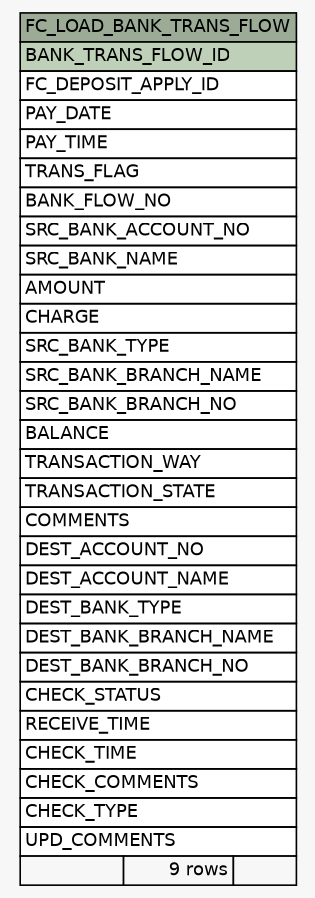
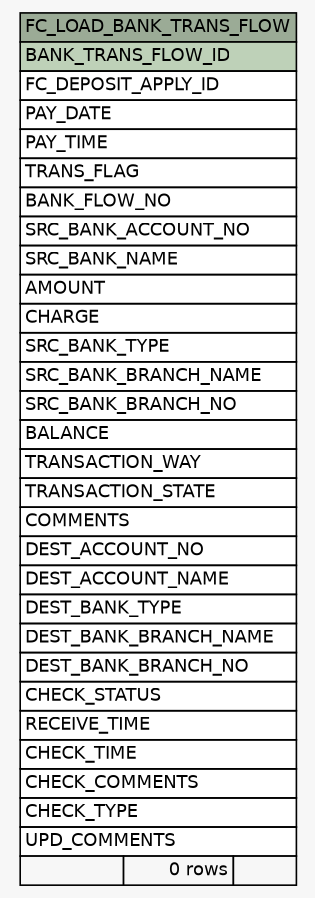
(199, 870) -> (199, 870)
